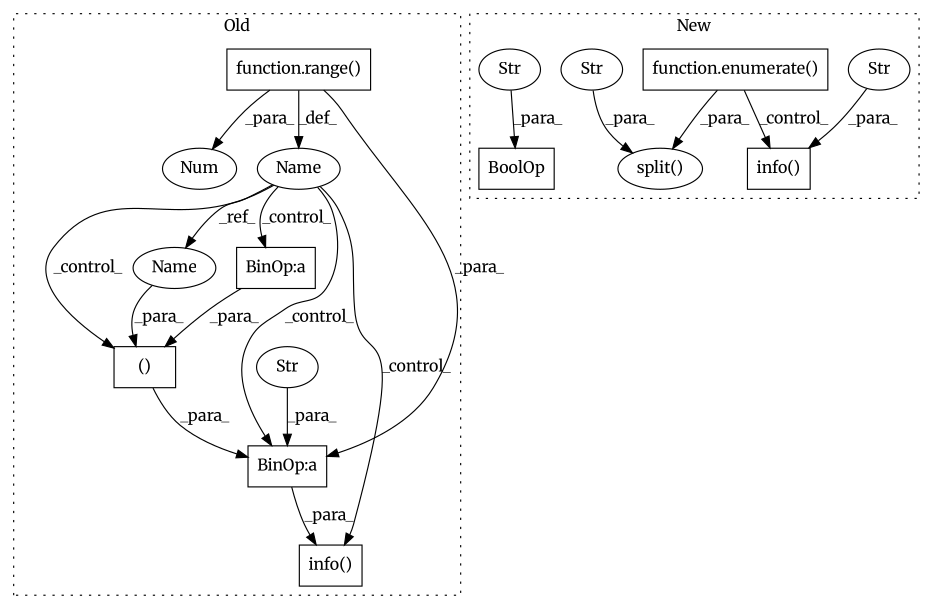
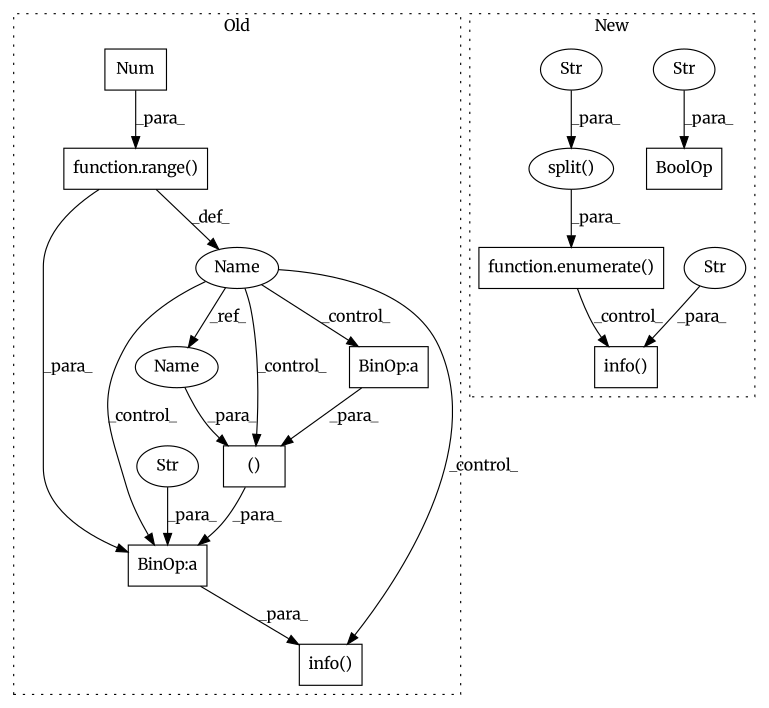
(243, 113) -> (136, 113)
(697, 114) -> (571, 213)
(200, 169) -> (136, 70)
